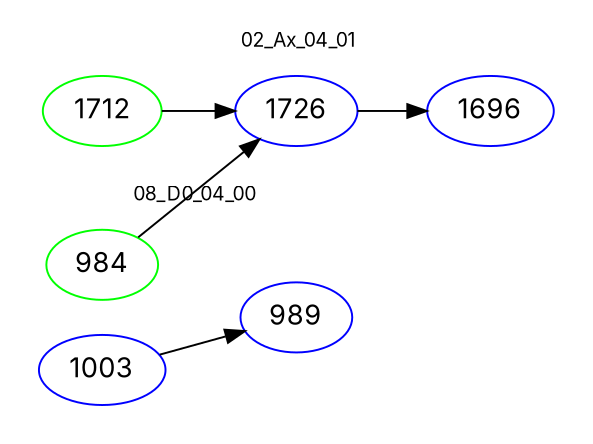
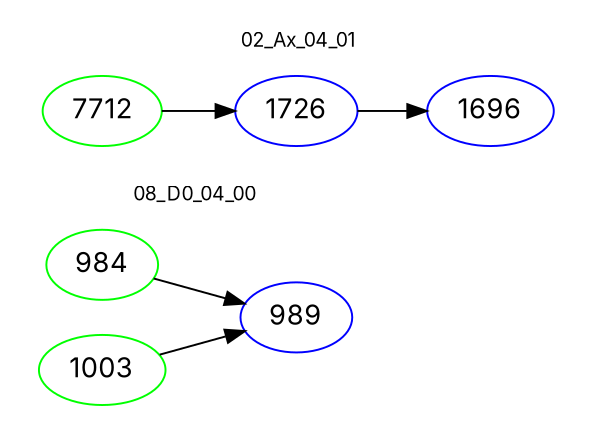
(102, 111) -> (102, 111)
(191, 195) -> (189, 288)
(102, 370) -> (102, 370)
